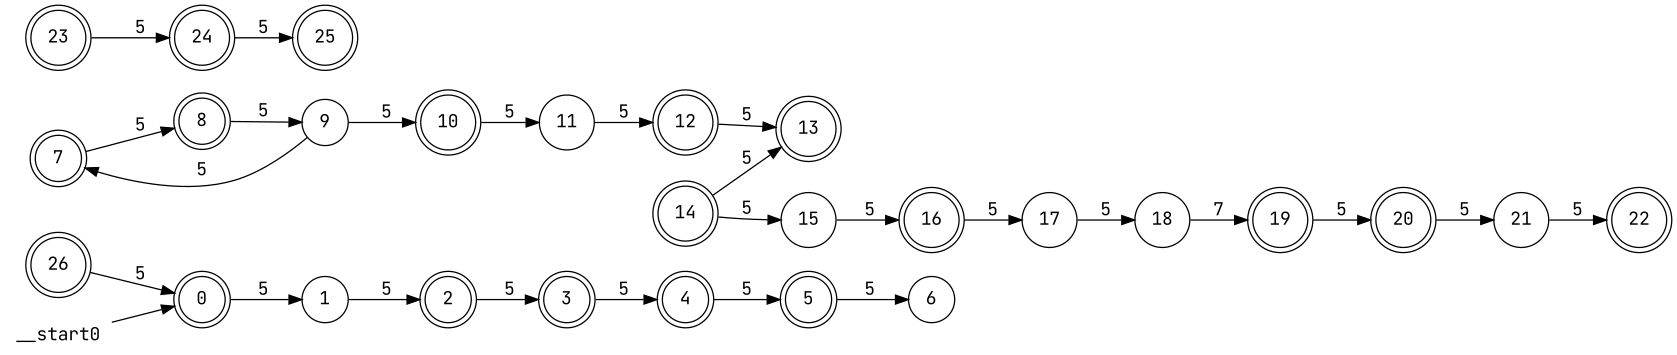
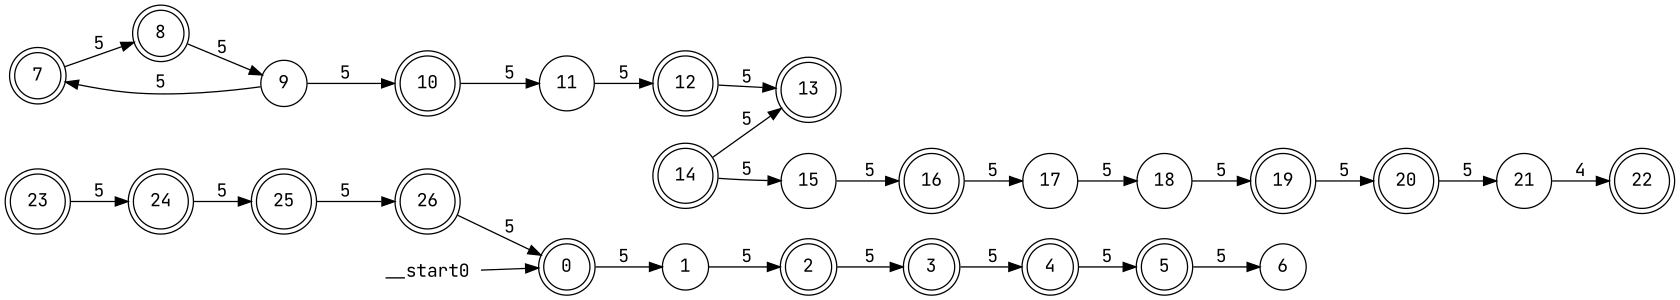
none -> (349, 201)
(1219, 210) -> (1222, 171)
(1578, 210) -> (1581, 171)
